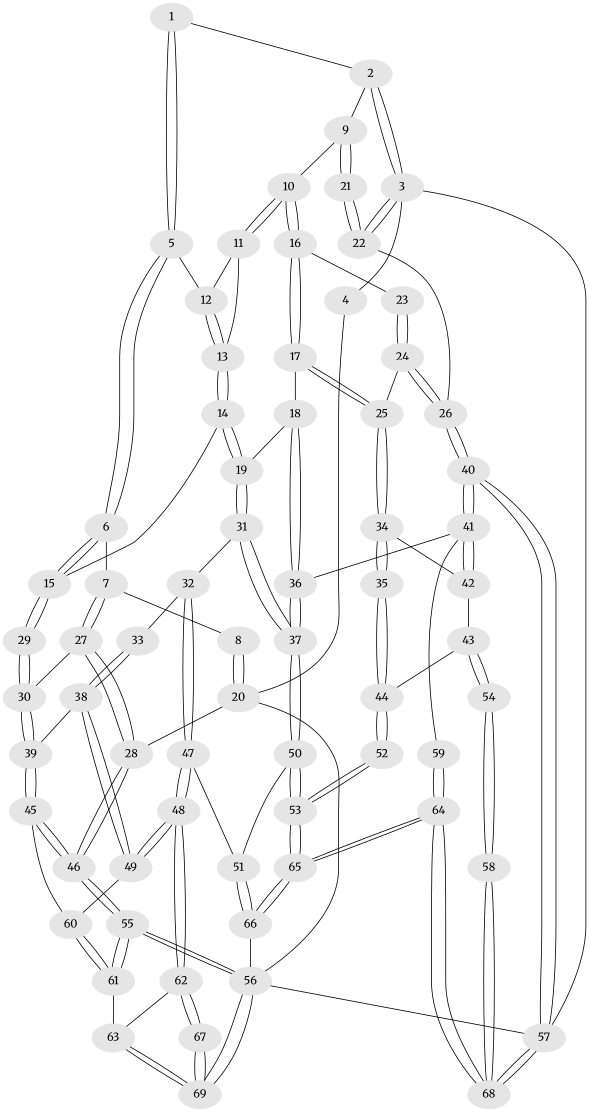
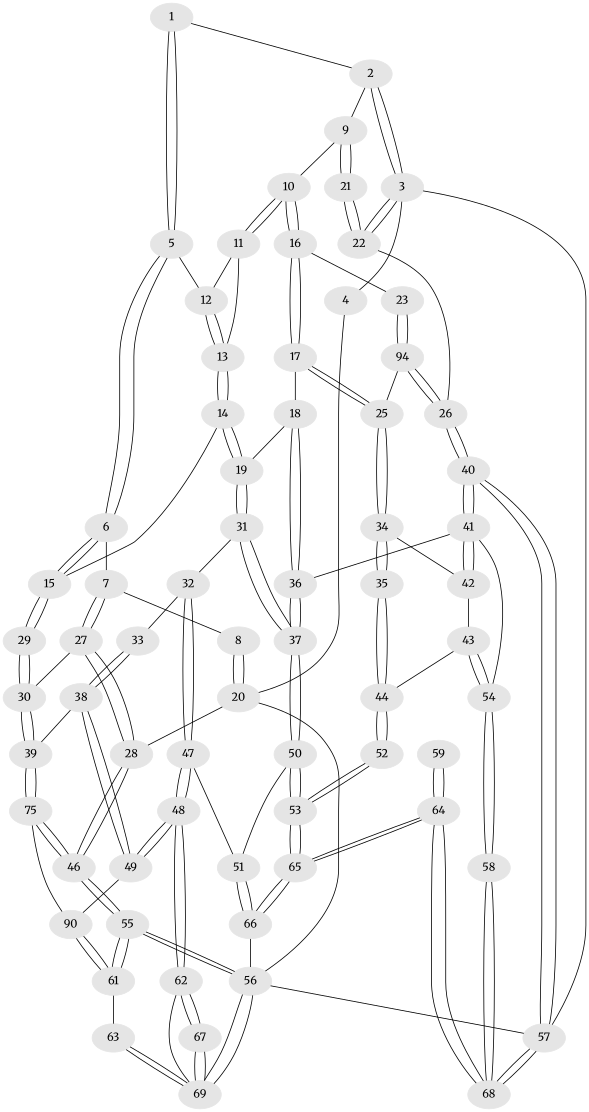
(402, 358) -> (402, 358)
(430, 637) -> (502, 610)
(31, 811) -> (31, 811)
(71, 925) -> (71, 925)
(147, 1010) -> (170, 1041)
